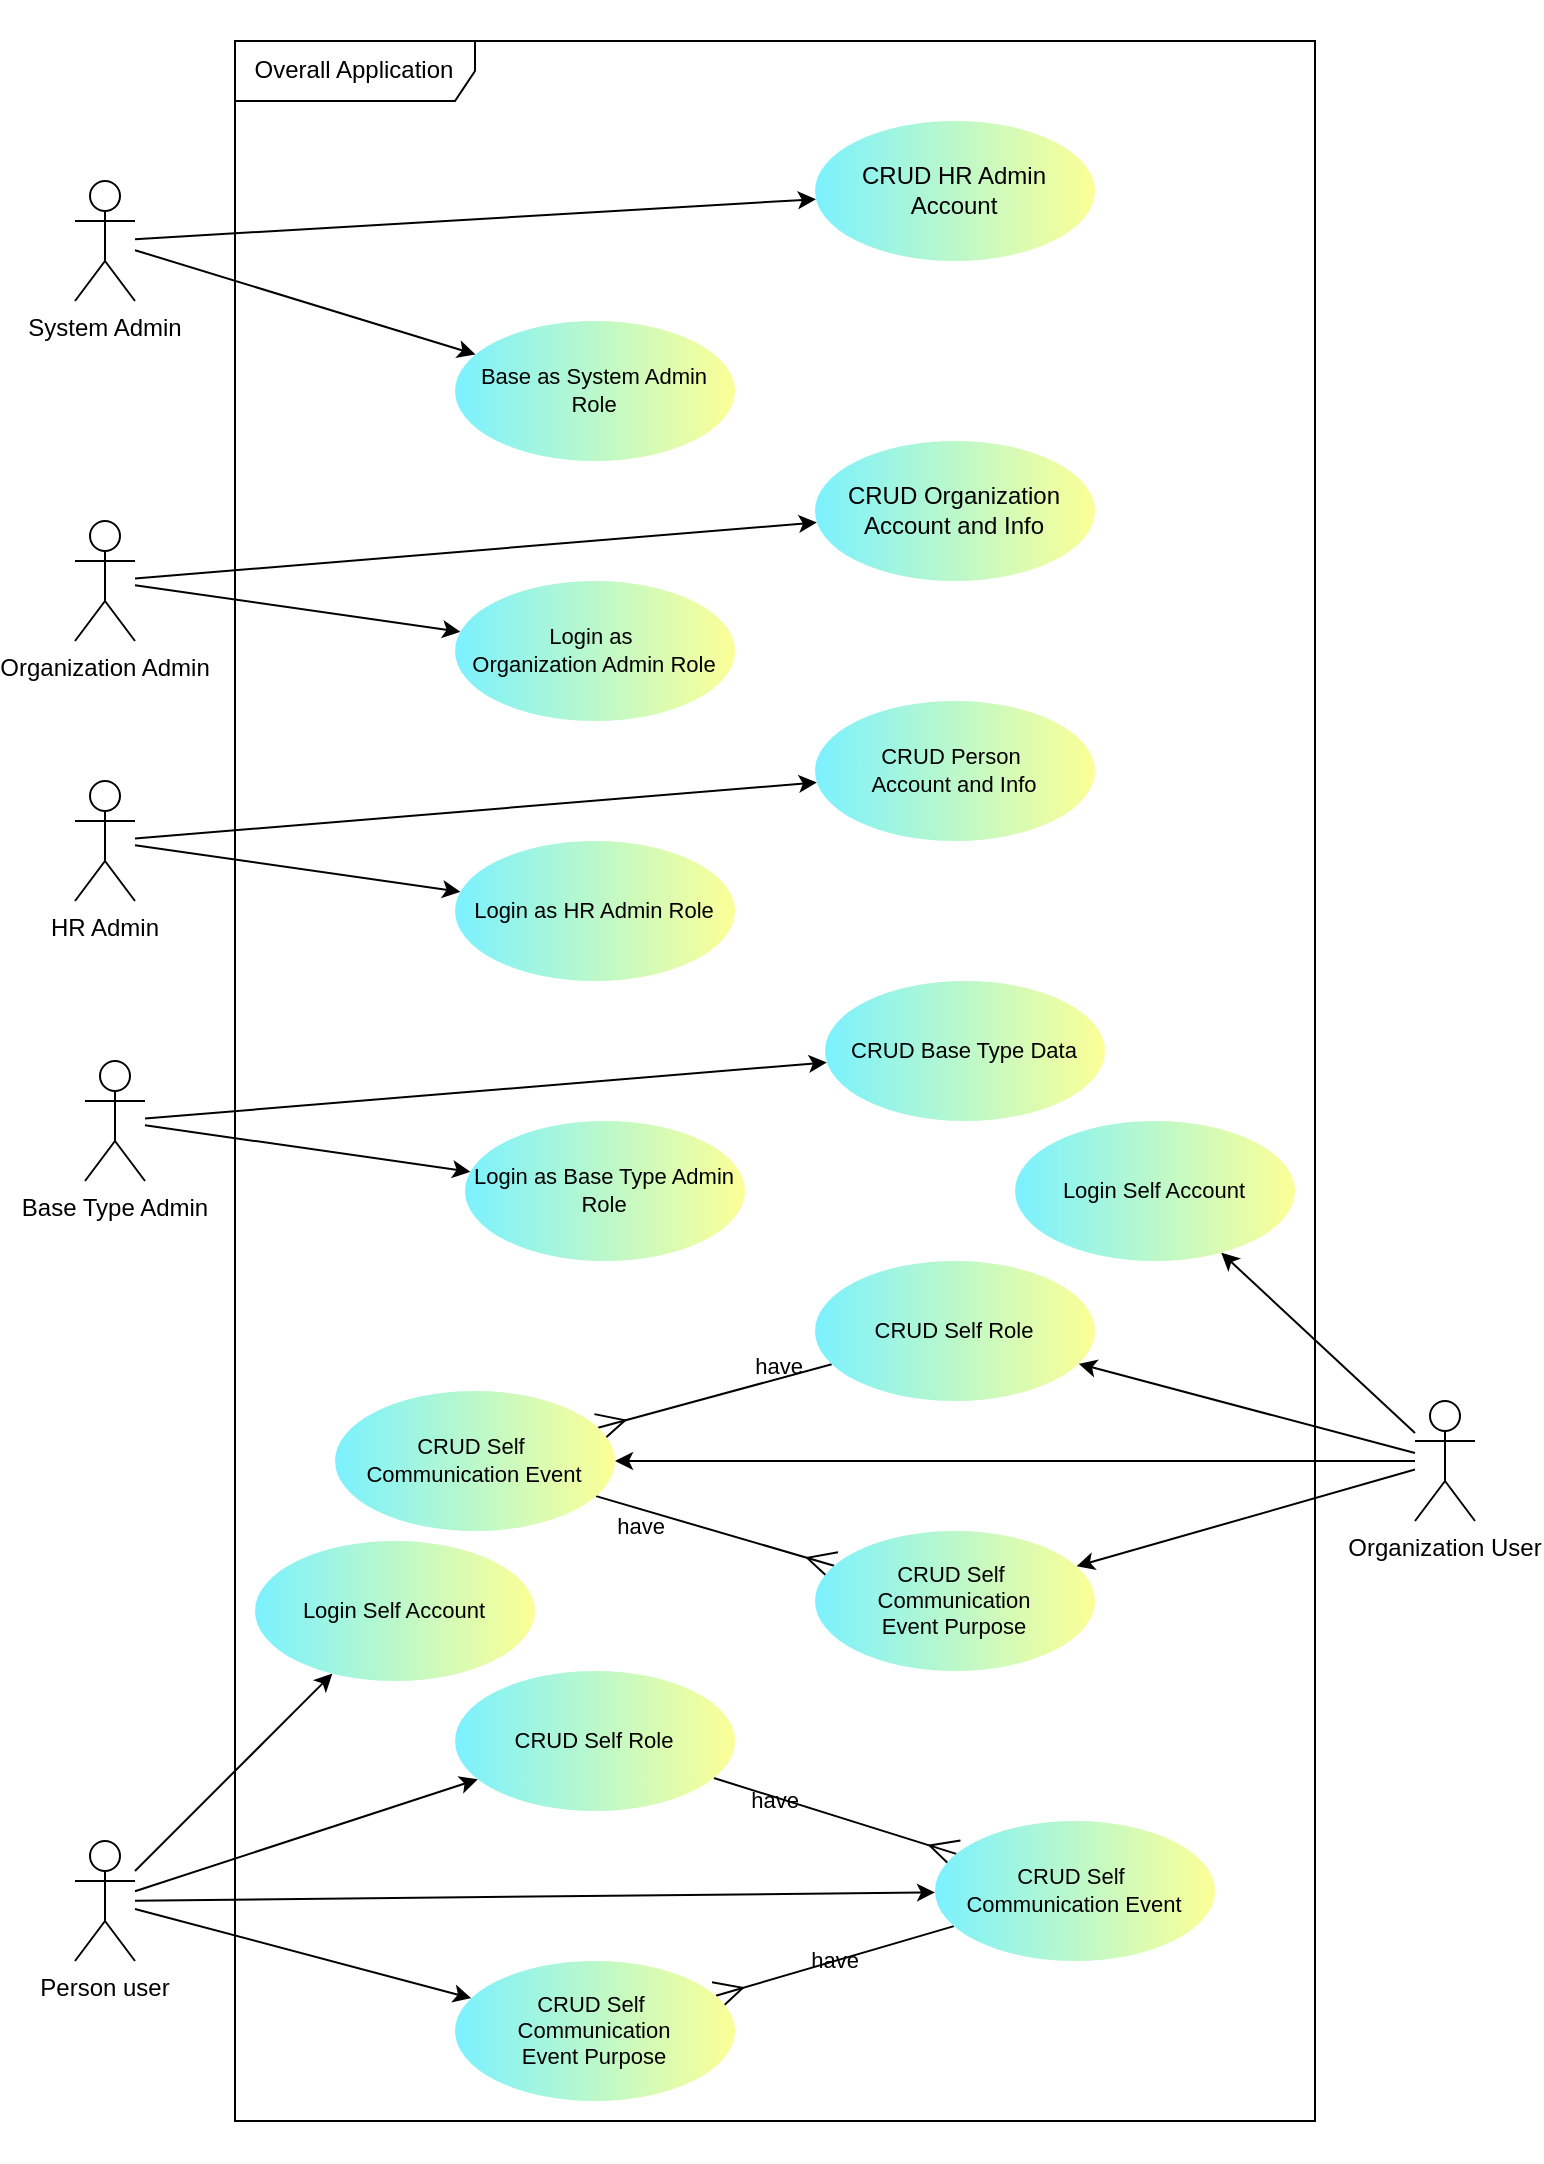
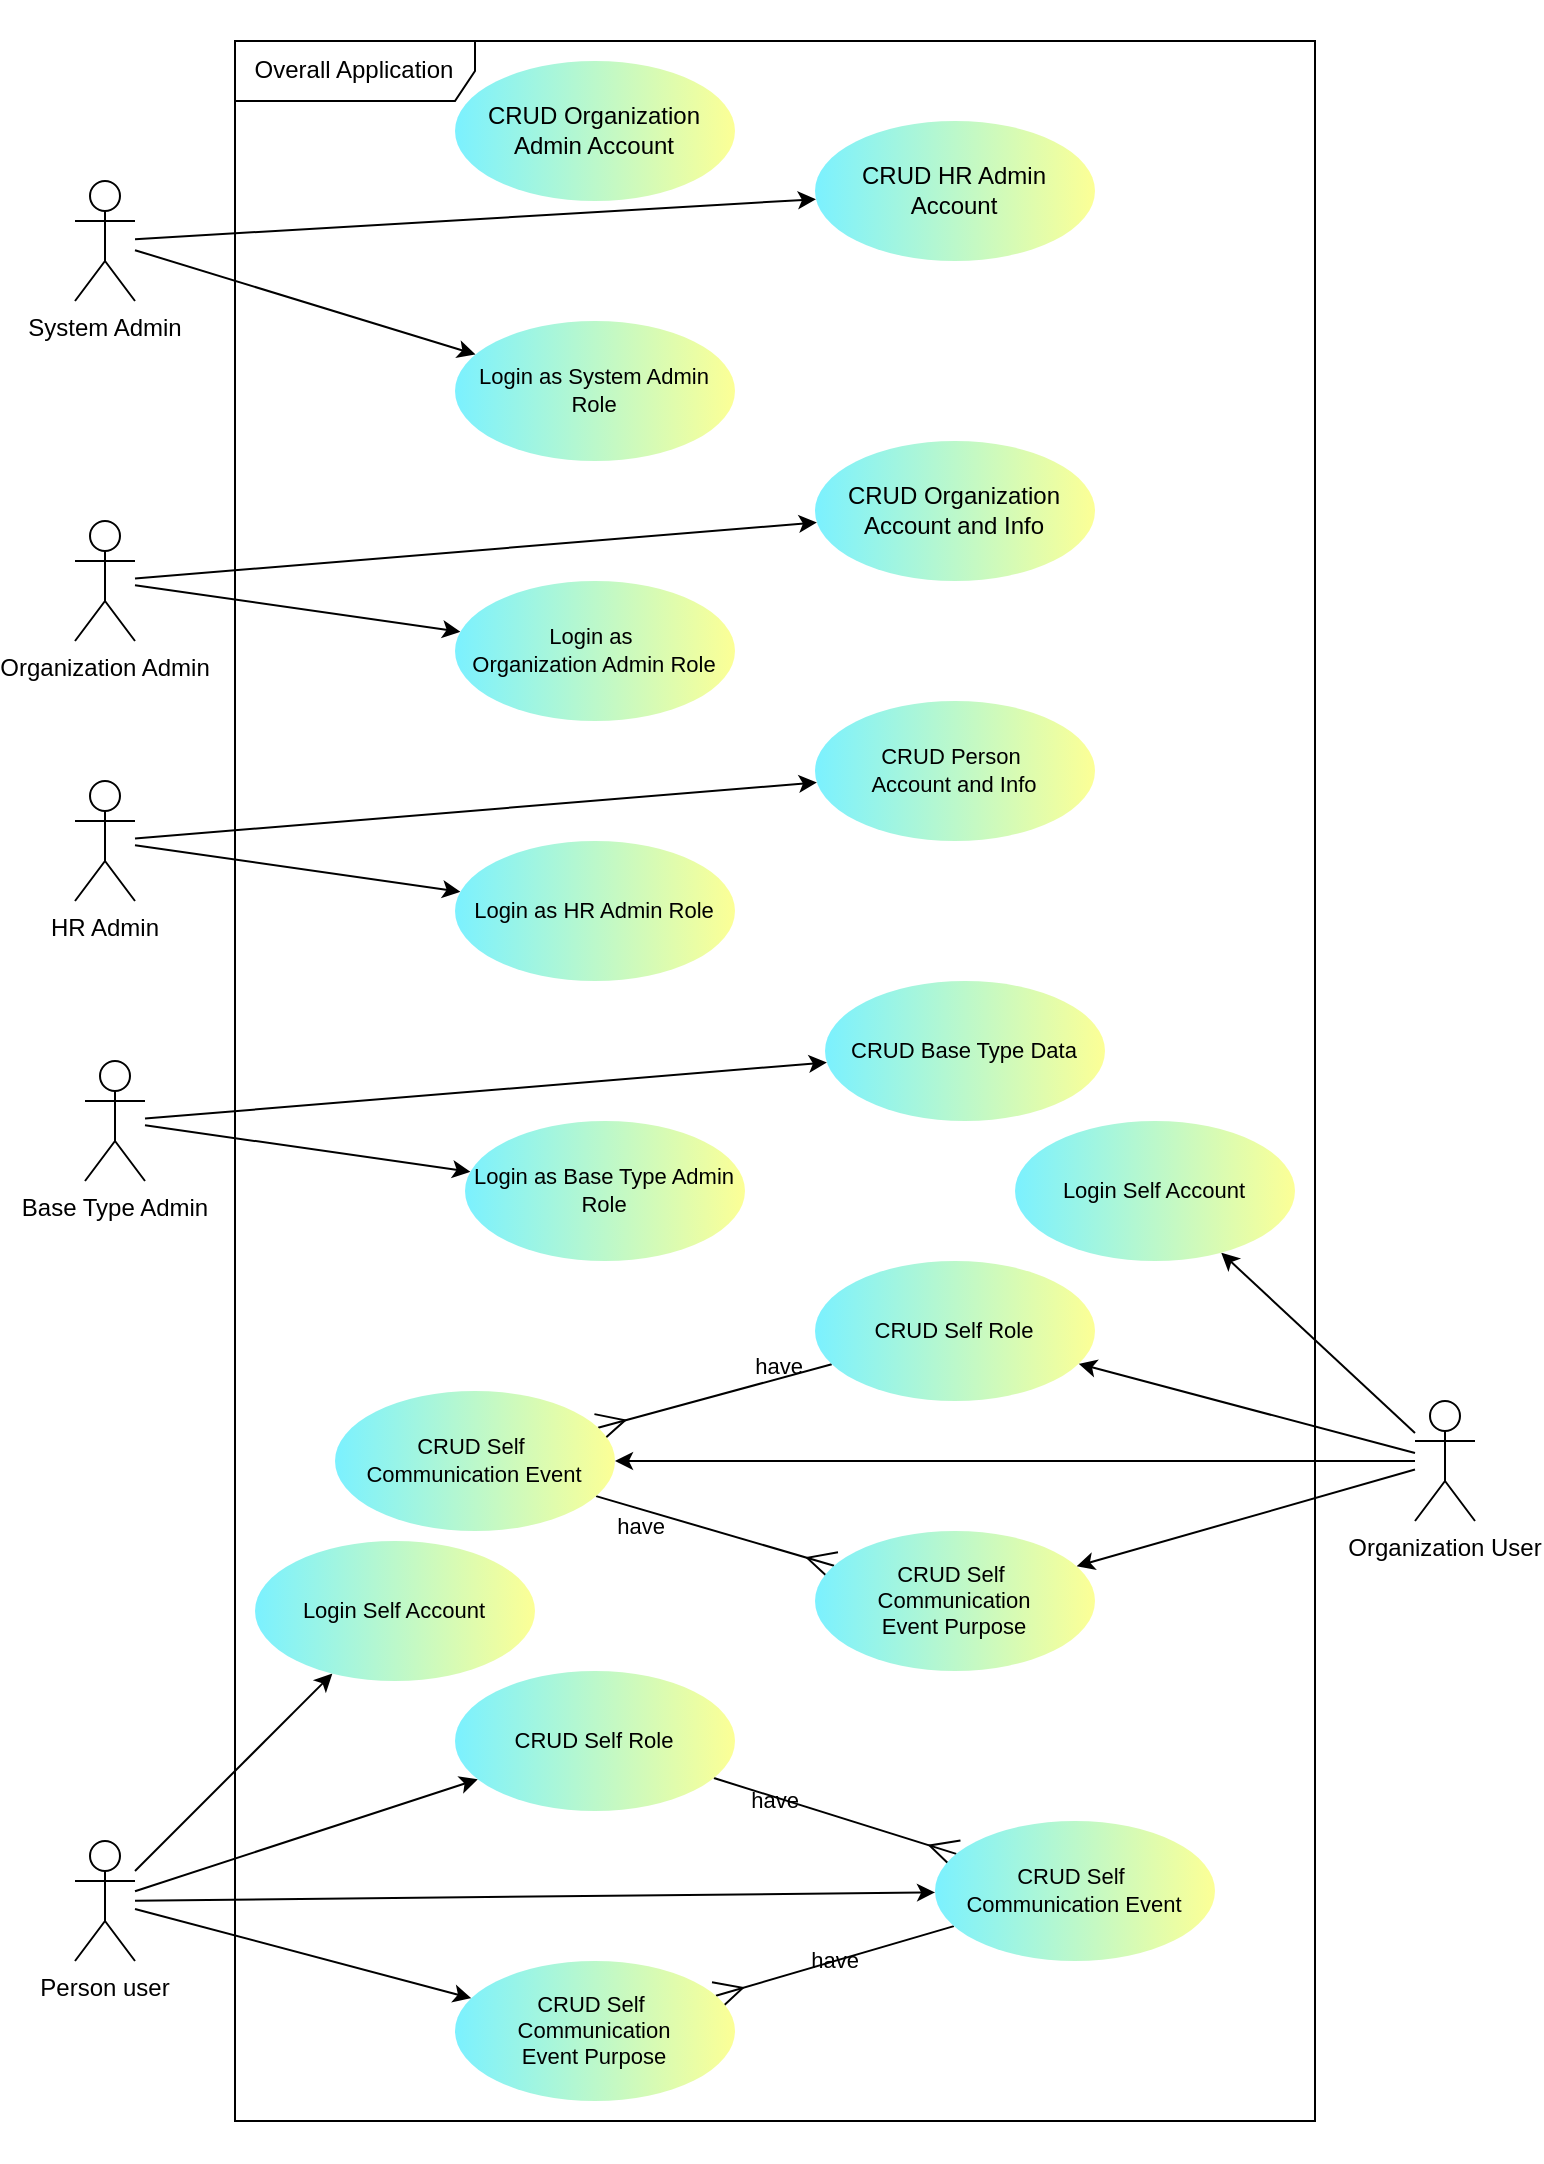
none -> (595, 131)
(595, 391) -> (595, 391)
